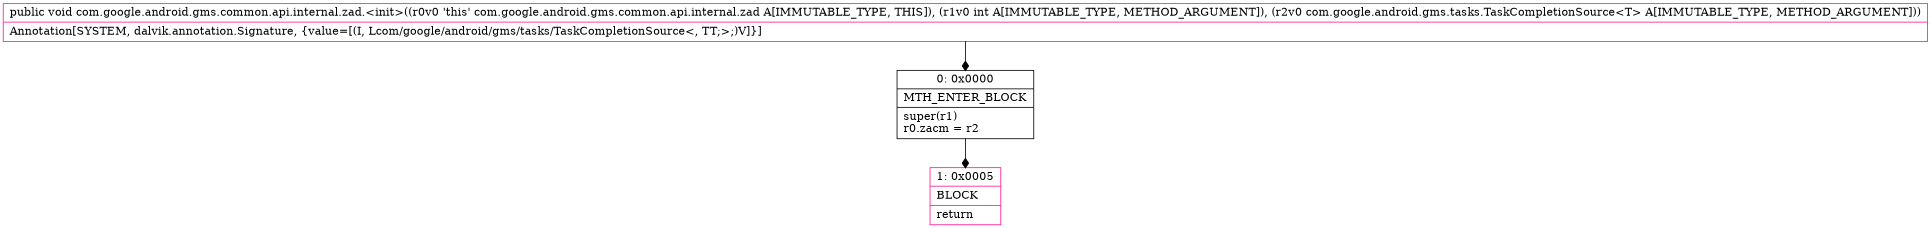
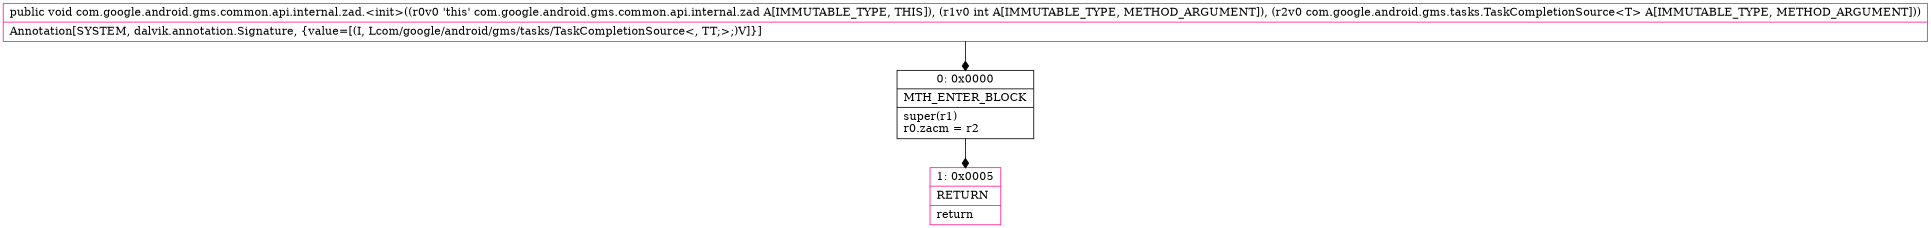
(957, 195) -> (963, 195)
